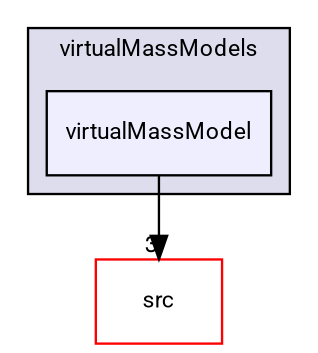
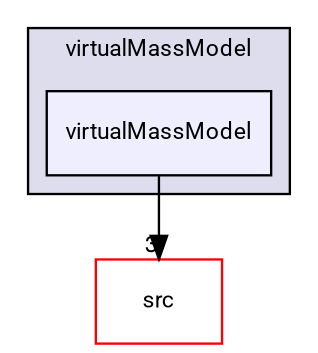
(159, 50) -> (159, 50)
